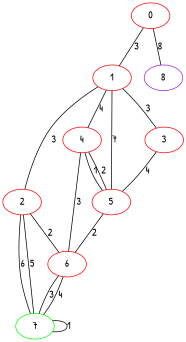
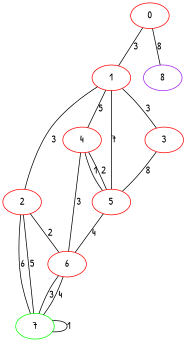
(101, 109) -> (101, 109)
(148, 171) -> (148, 171)
(95, 233) -> (94, 233)
